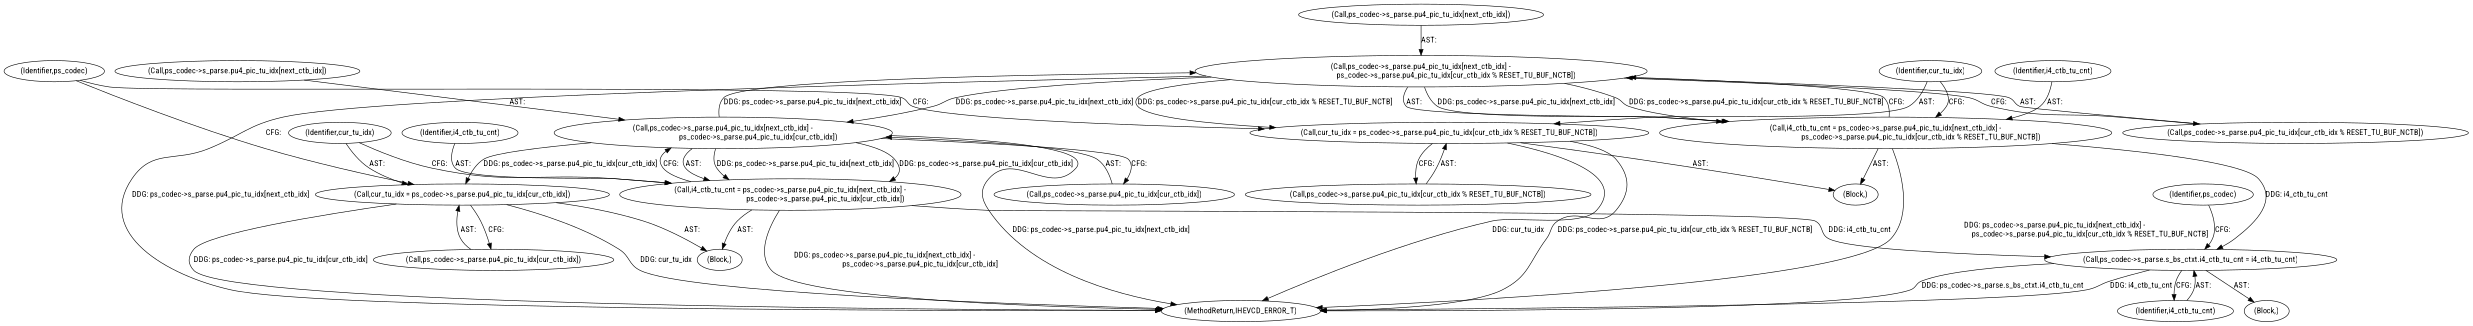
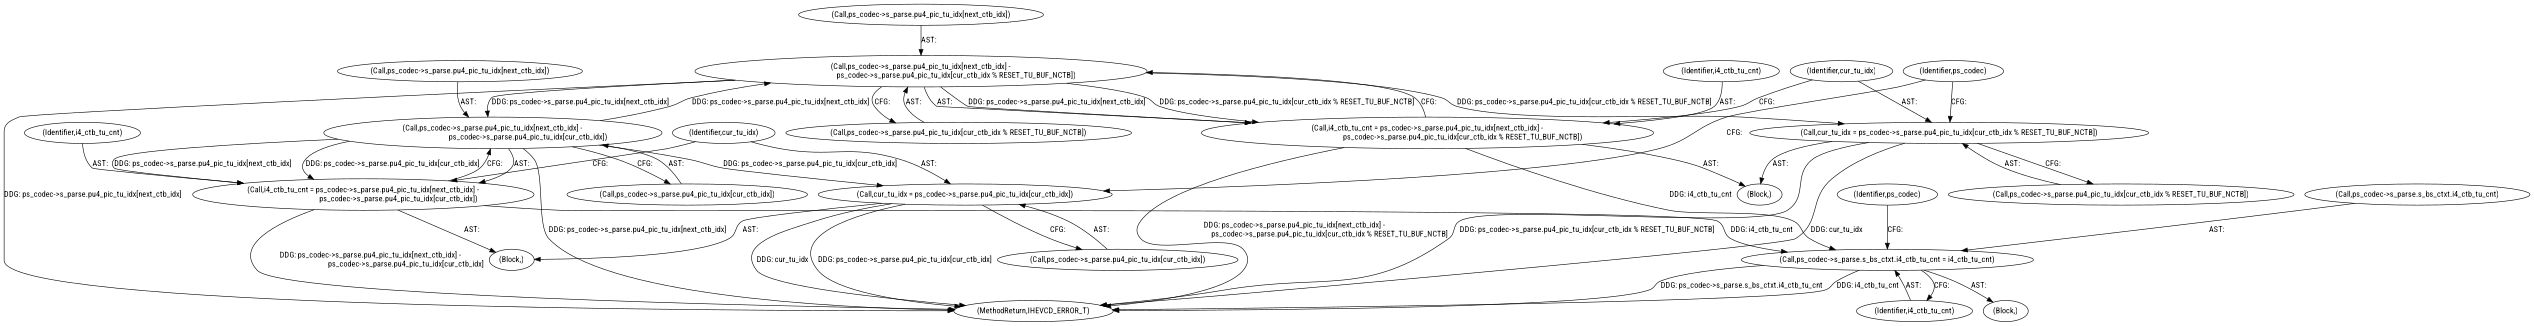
none -> (2417, 195)
